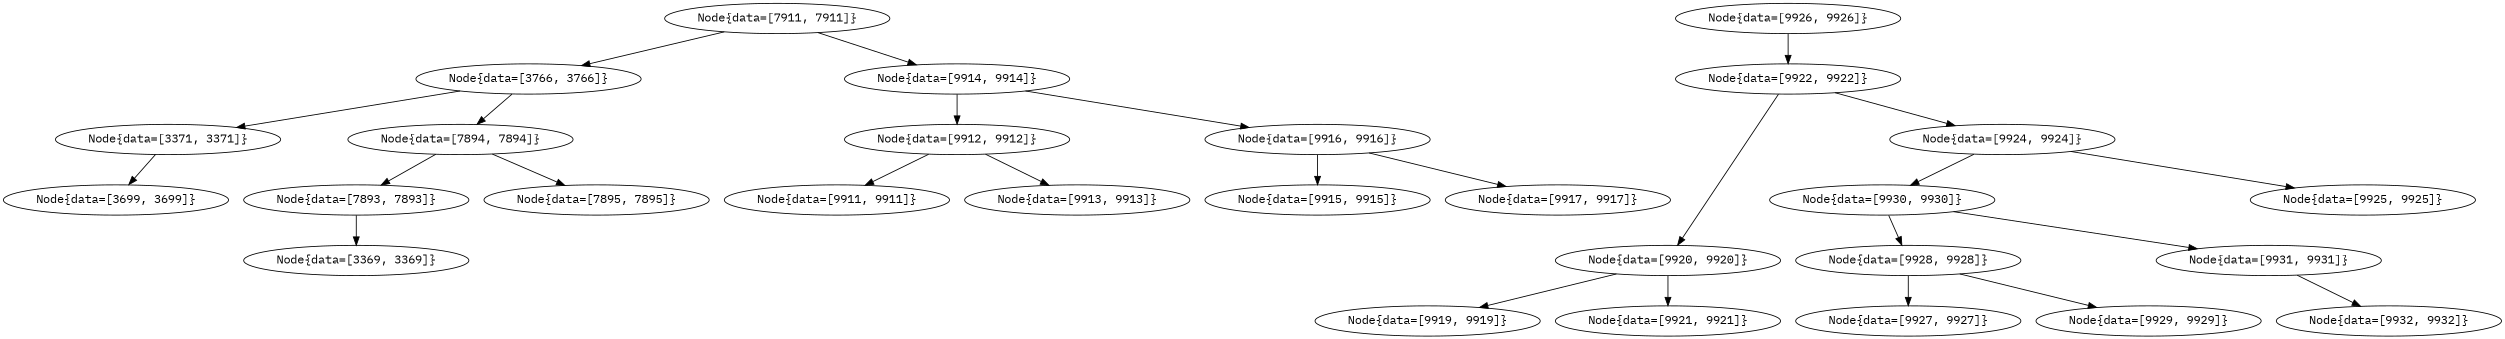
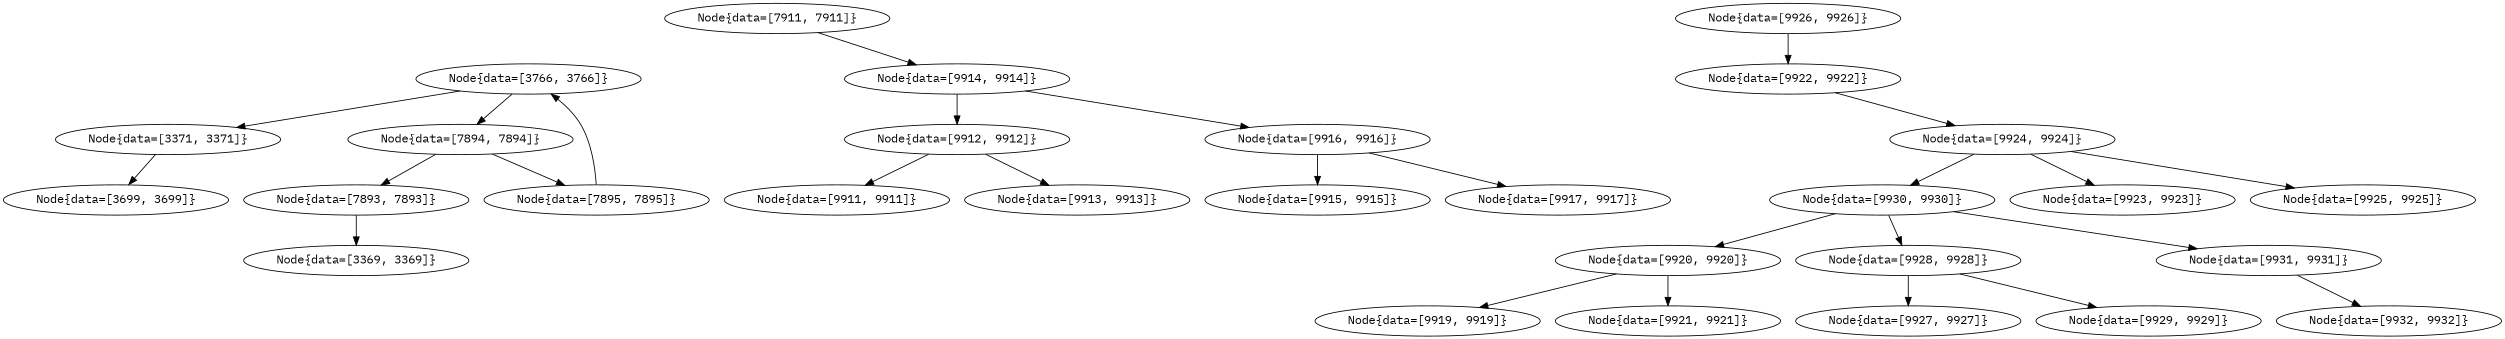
(657, 48) -> (587, 137)
(1730, 166) -> (1779, 229)
none -> (2123, 200)
